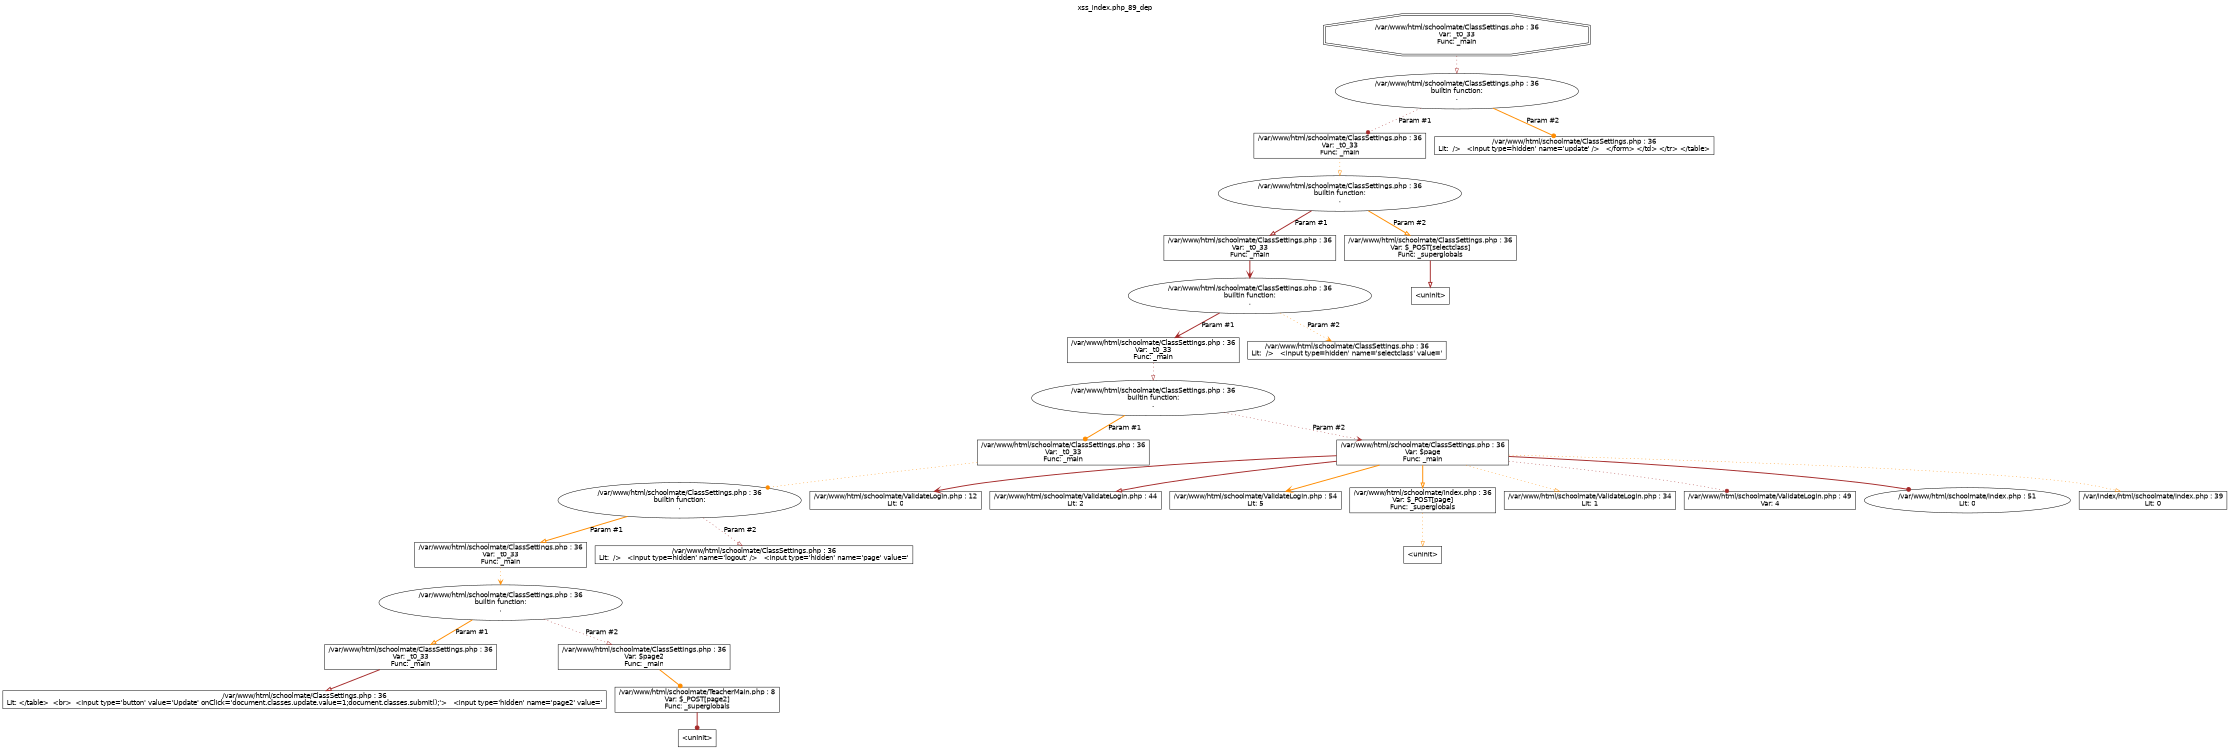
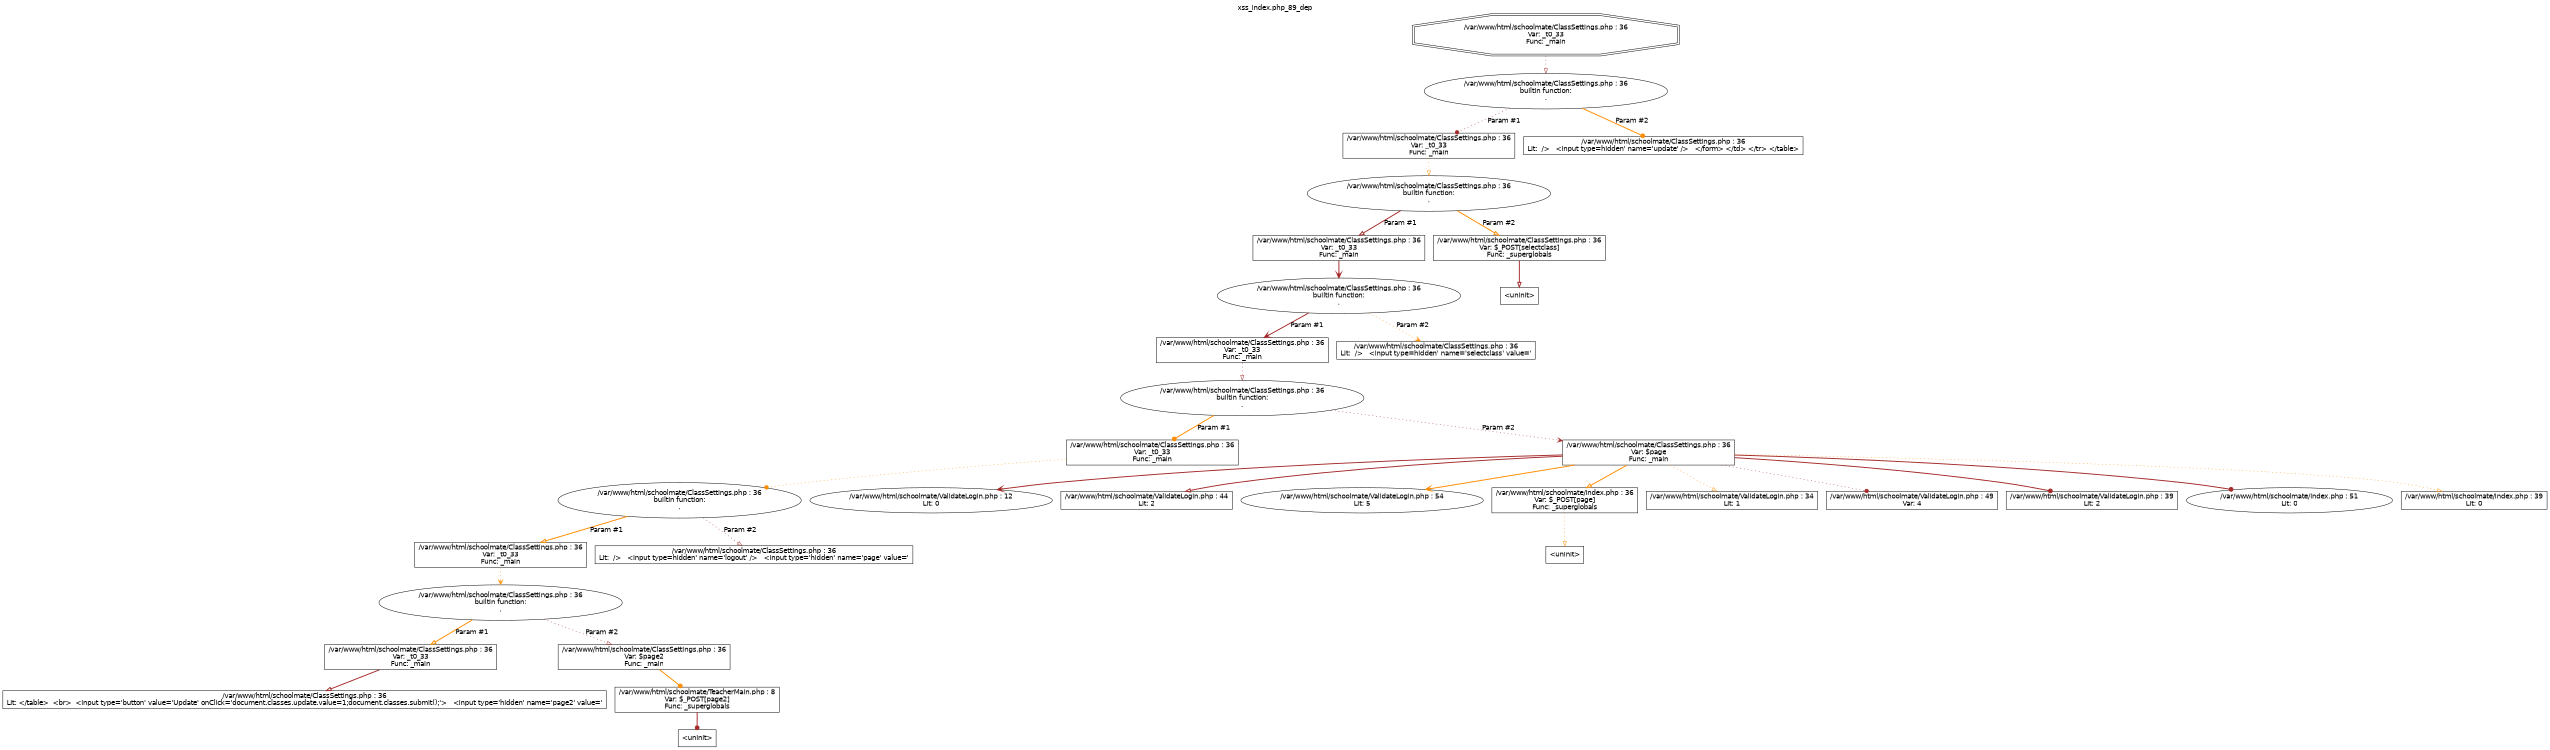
(896, 500) -> (931, 500)
(1256, 500) -> (1362, 500)
none -> (2092, 500)
(2153, 500) -> (2474, 500)
